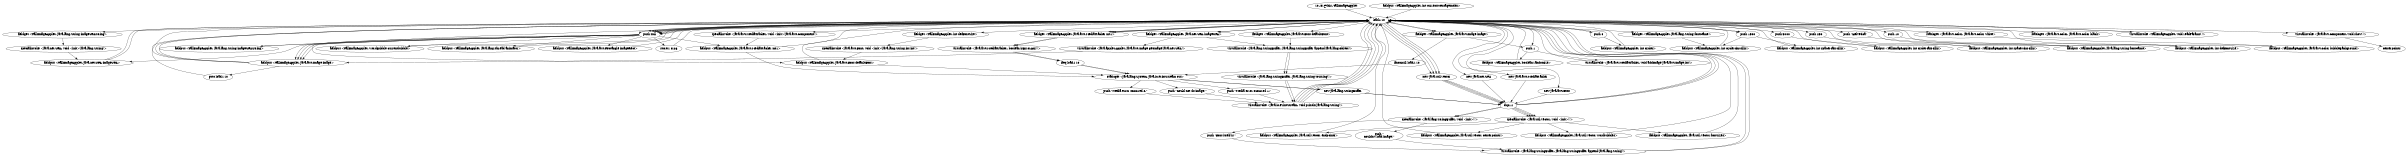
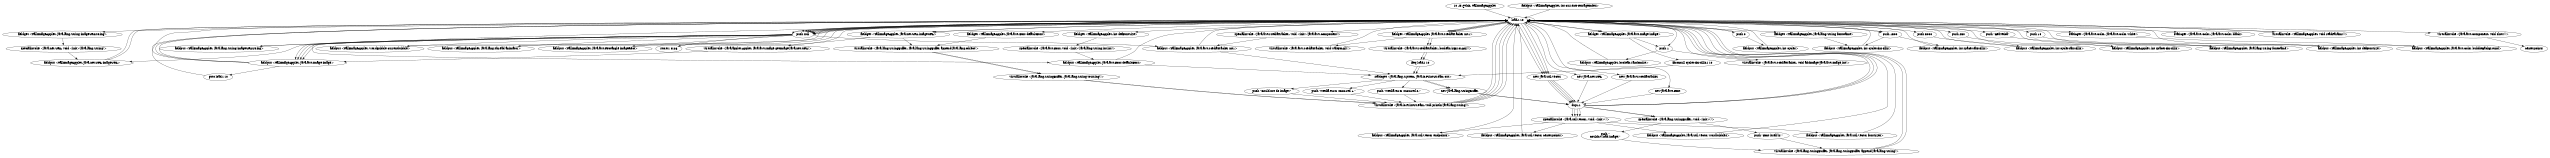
none -> (1310, 49)
(1407, 63) -> (1692, 63)
